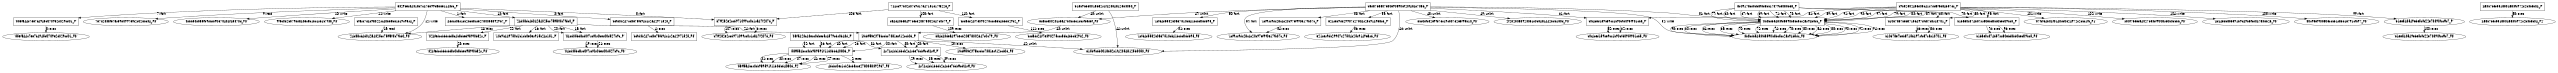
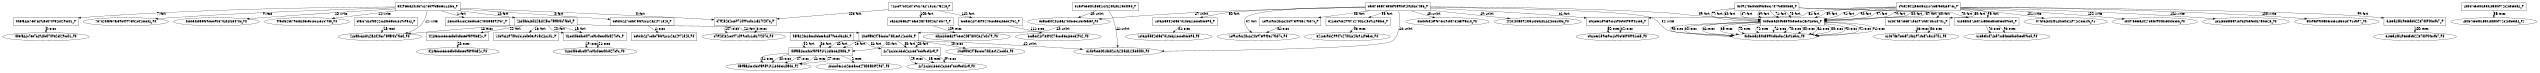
(1704, 14) -> (1704, 14)
(2424, 22) -> (2415, 22)
(458, 37) -> (458, 37)
